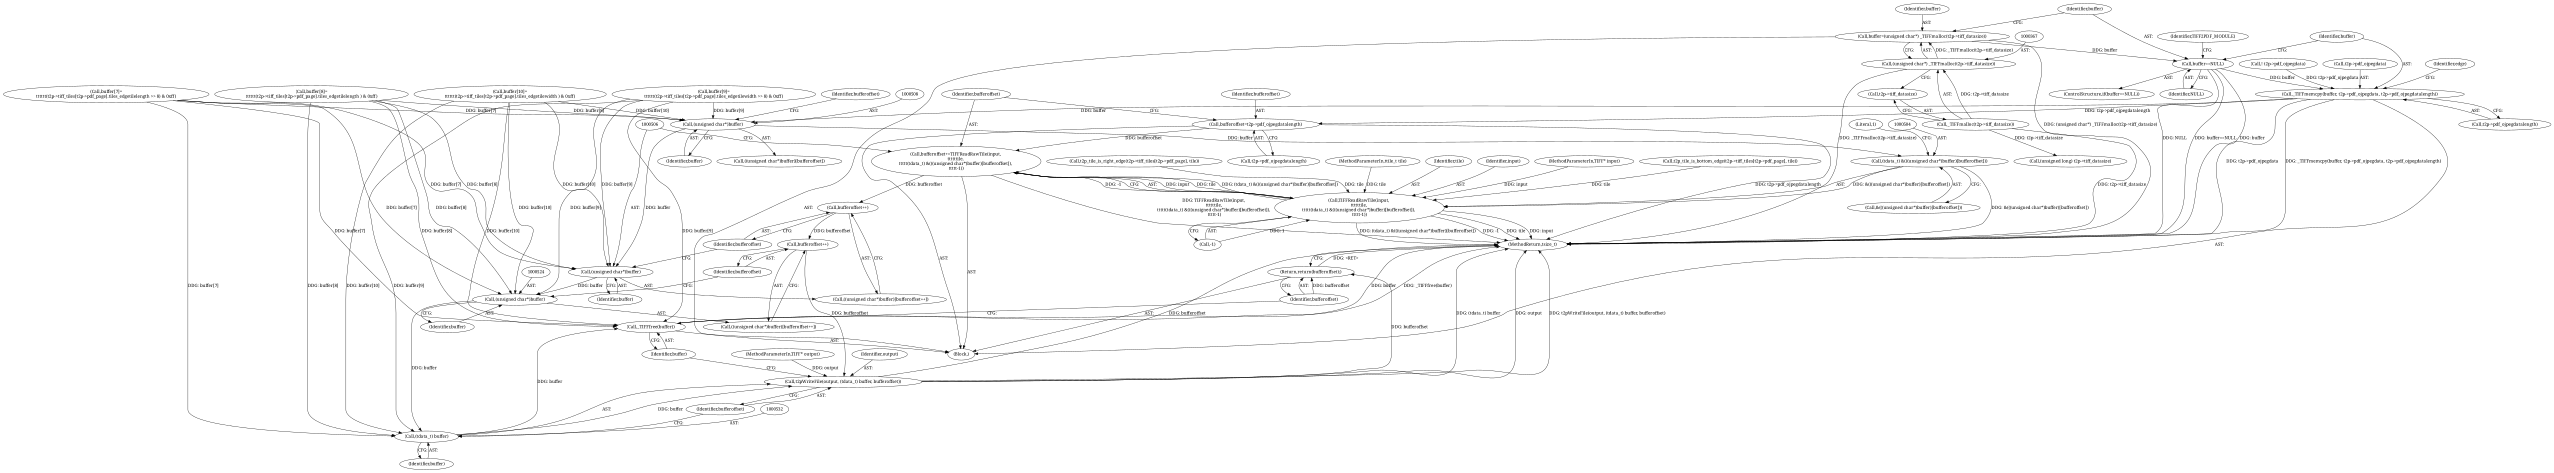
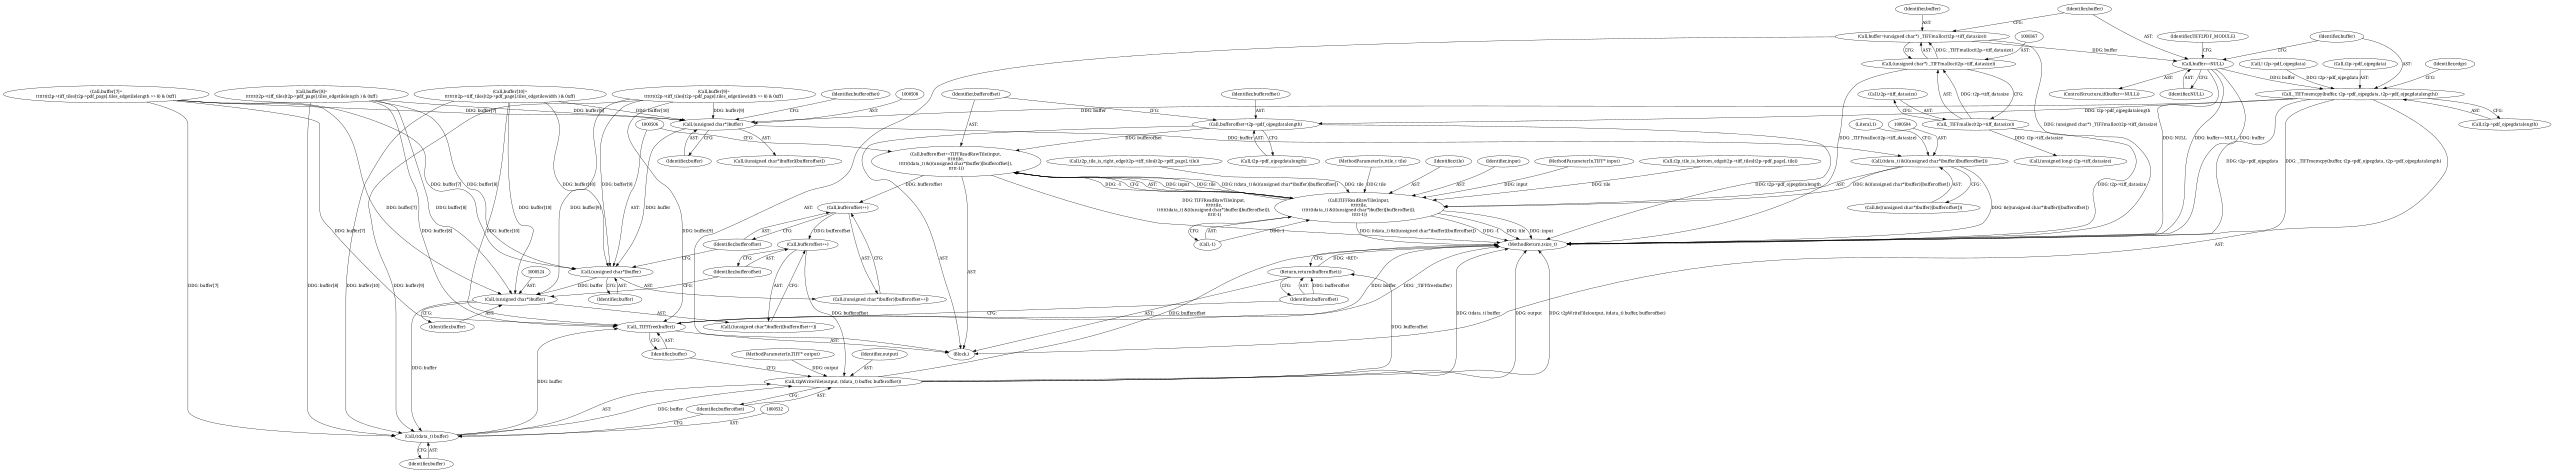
(1917, 78) -> (2009, 84)
